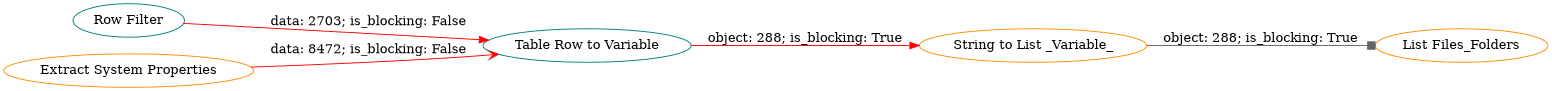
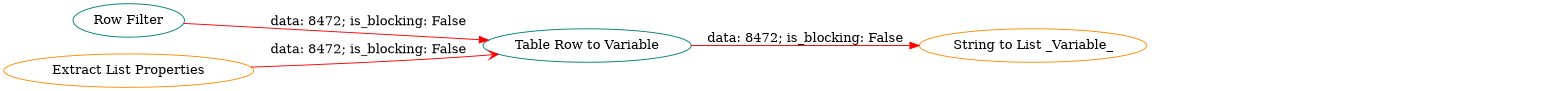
(368, 22) -> (368, 22)
(805, 39) -> (805, 39)
(1462, 46) -> none
(129, 71) -> (129, 71)
